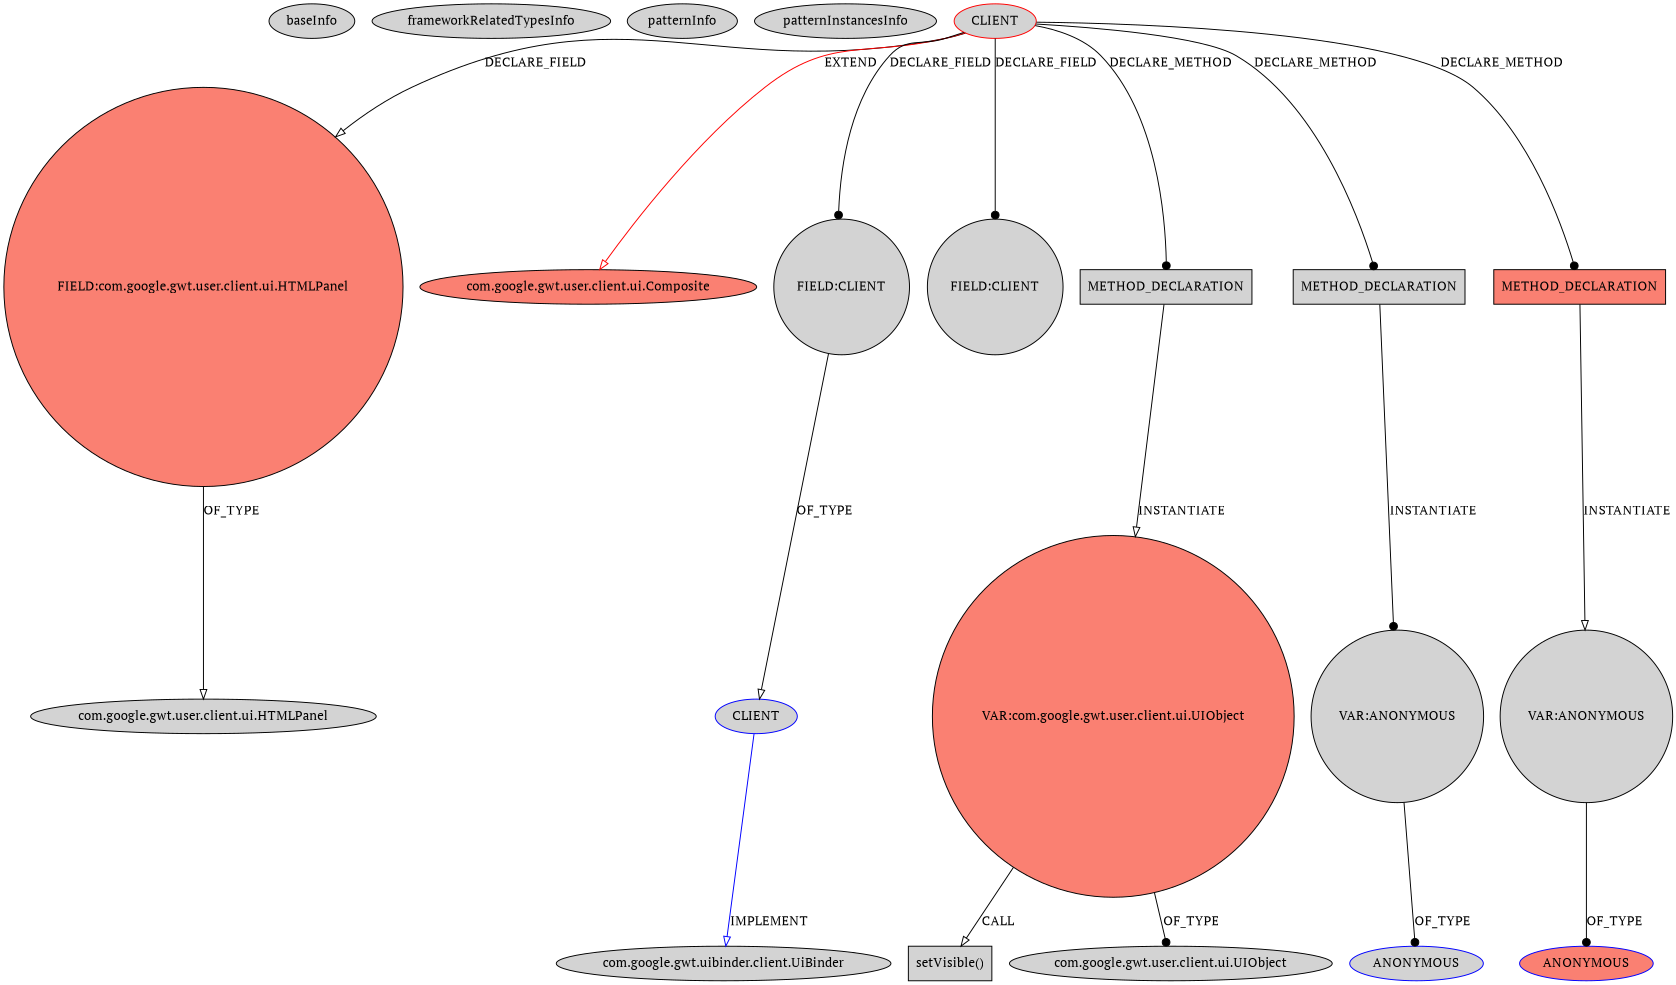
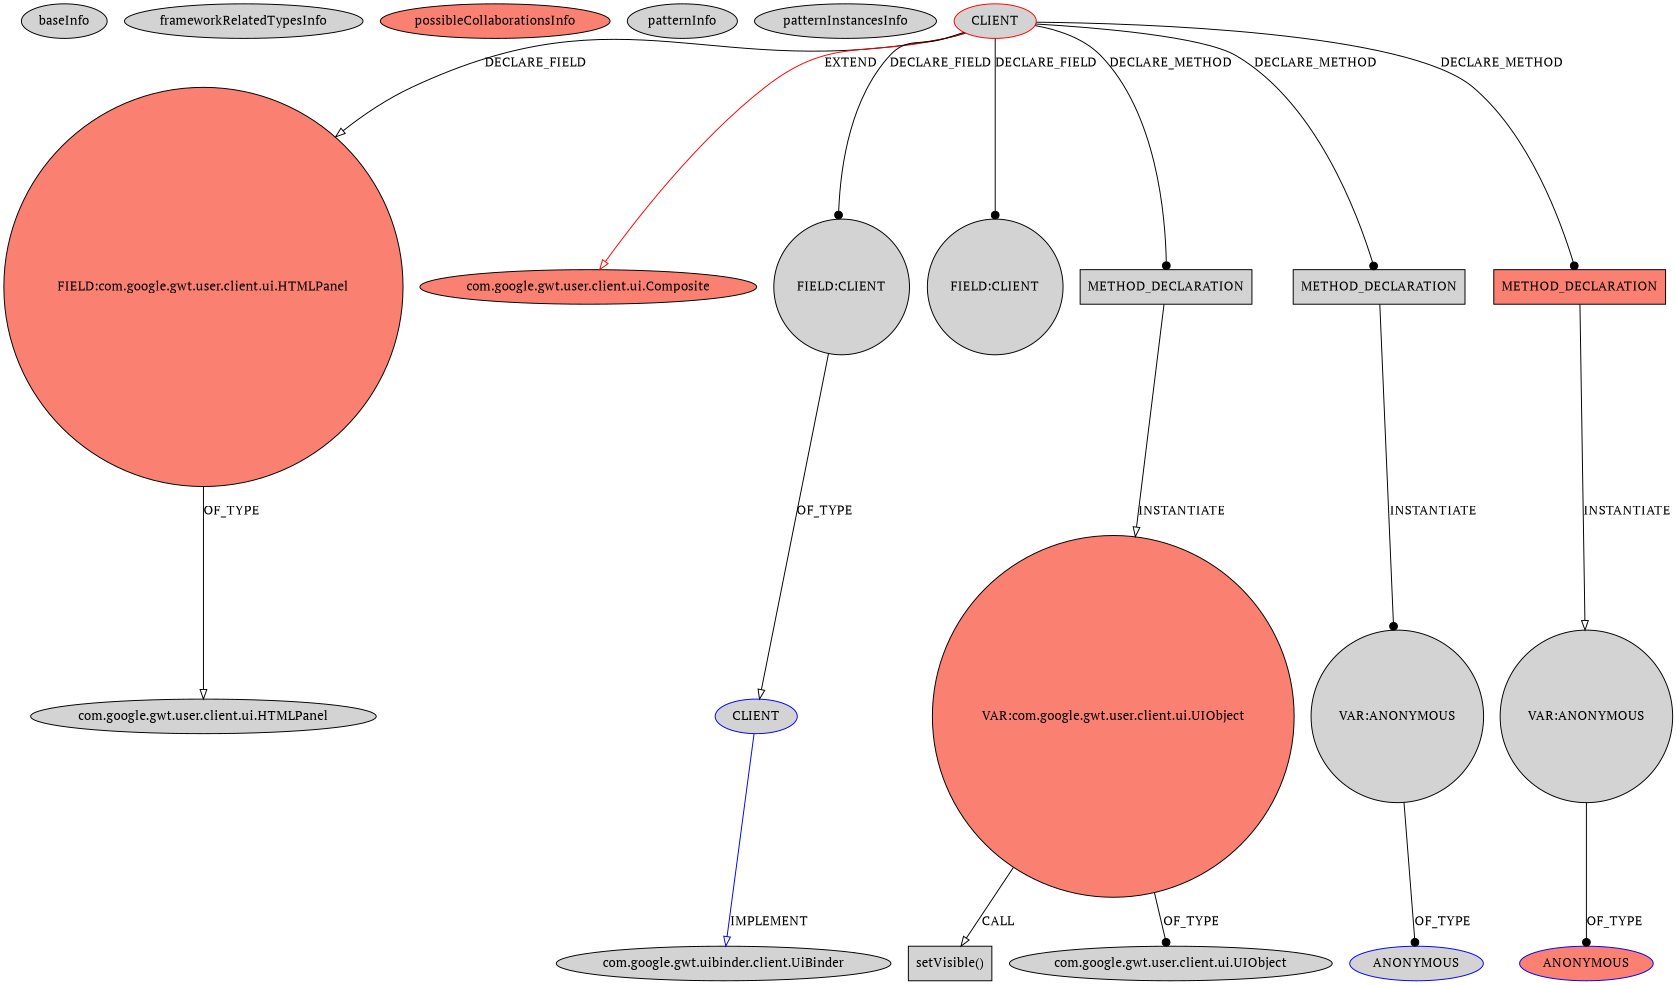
none -> (495, 21)
